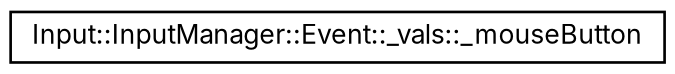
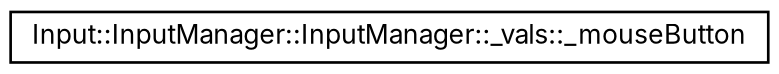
(338, 37) -> (389, 37)
